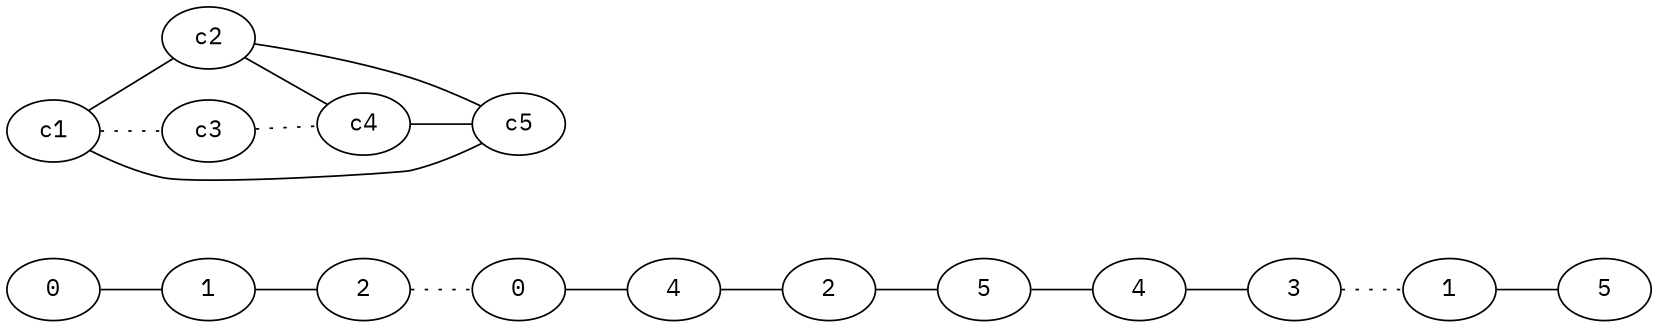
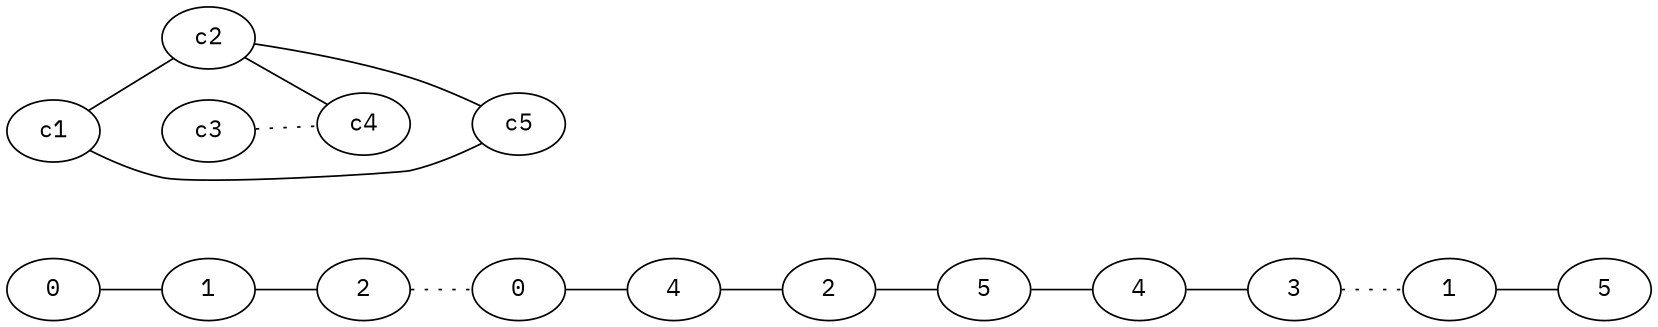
(442, 124) -> none
(131, 131) -> none
